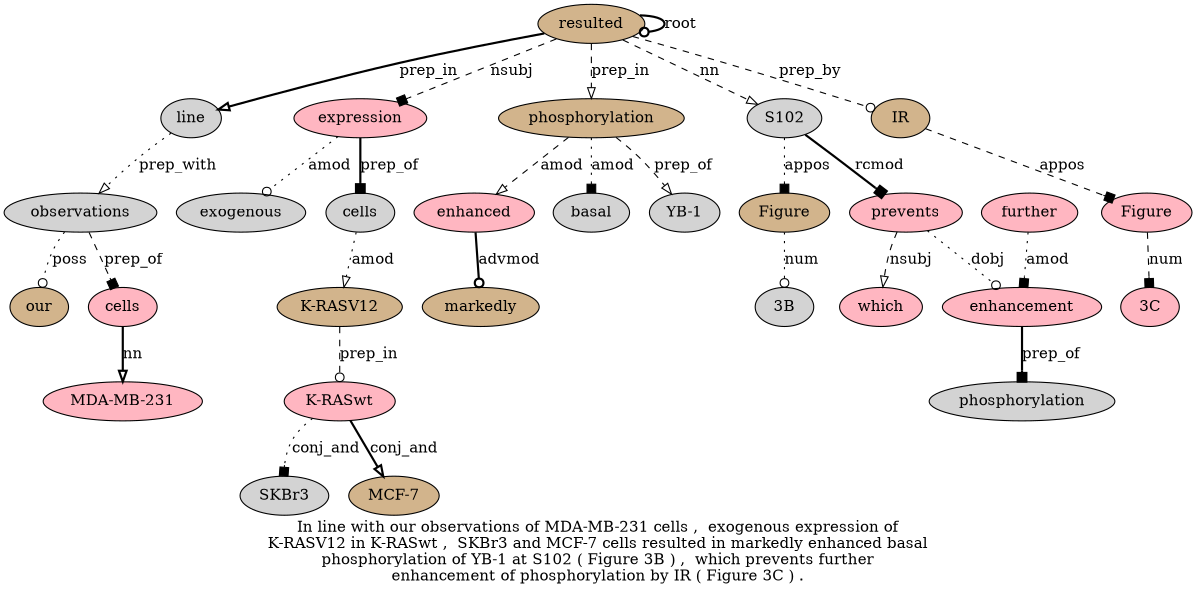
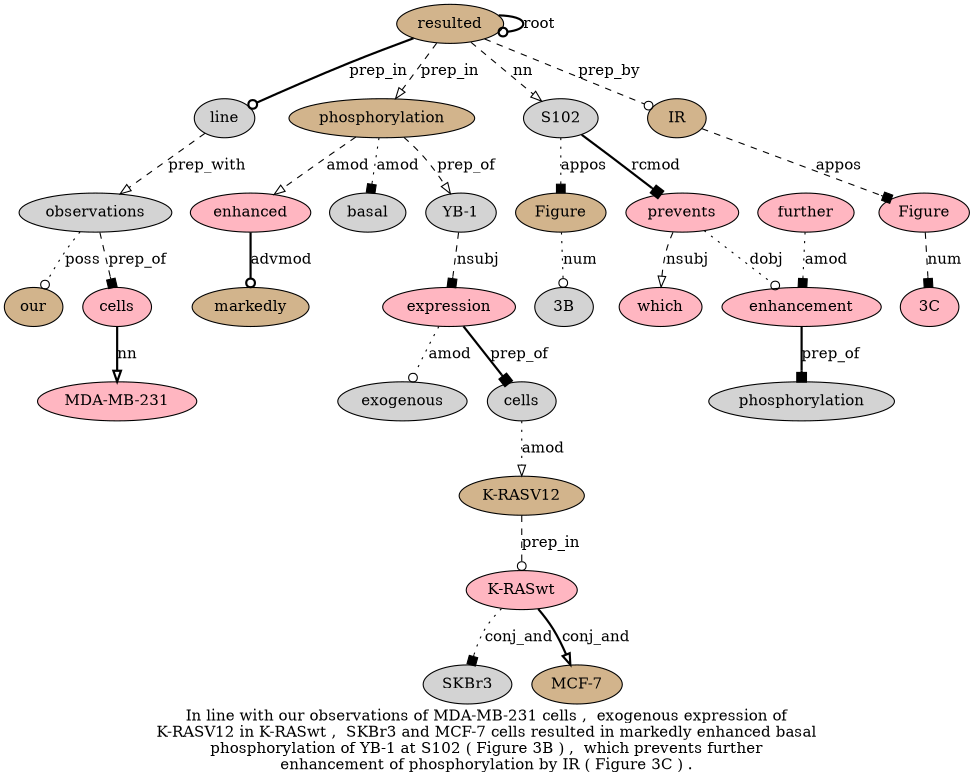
(386, 66) -> (335, 69)
(482, 68) -> (456, 254)
(138, 158) -> (167, 160)
